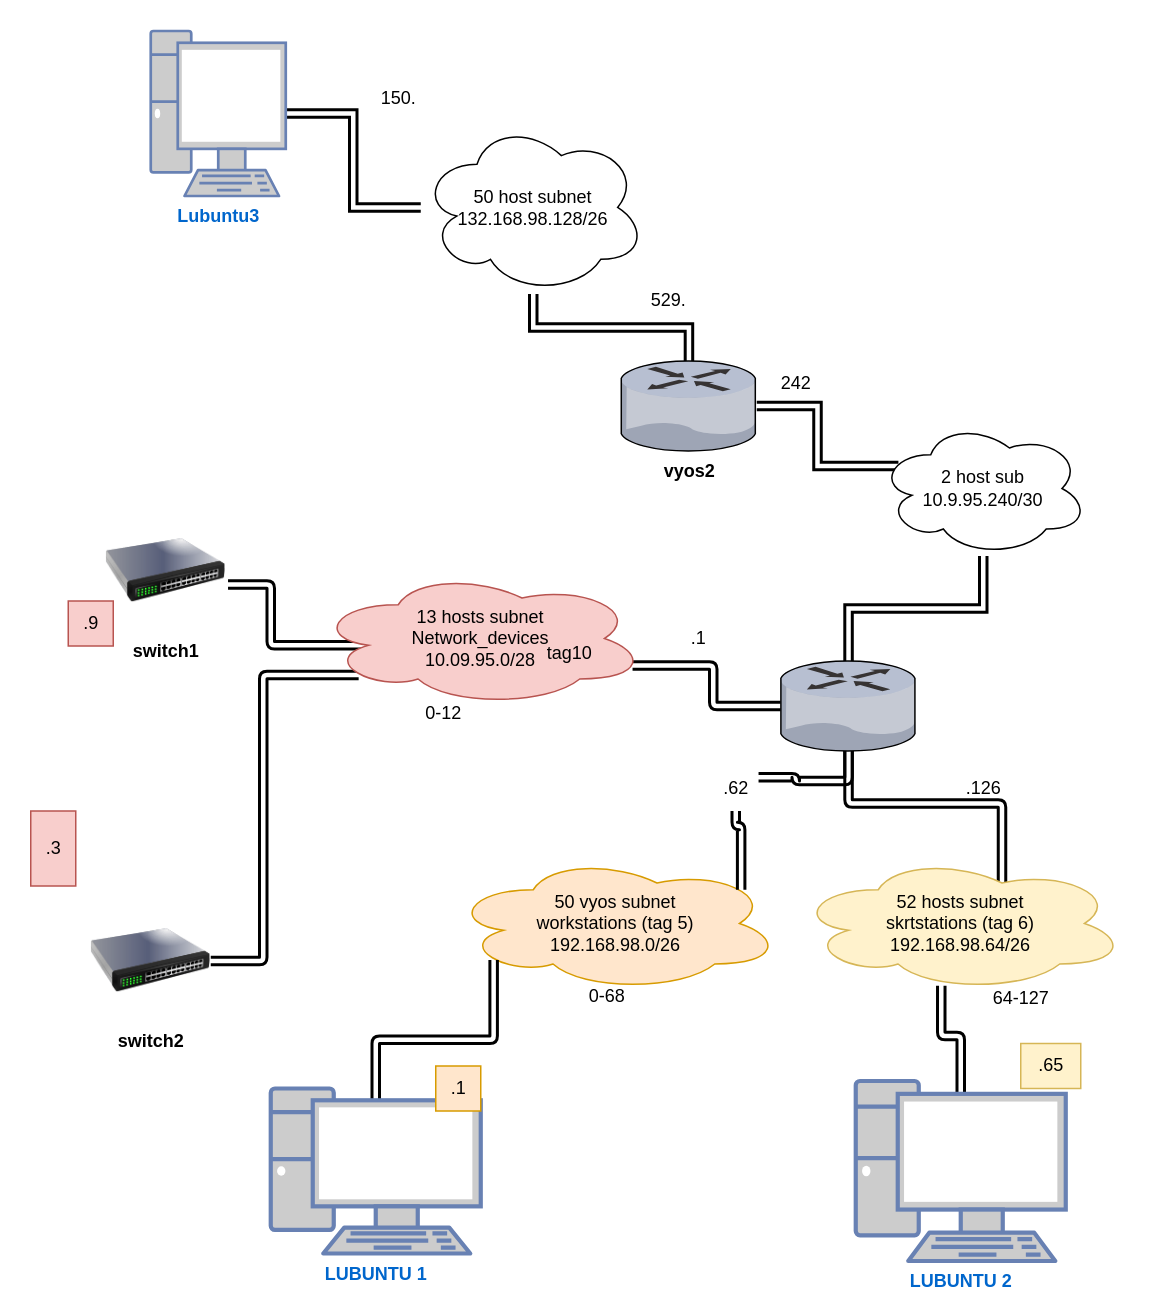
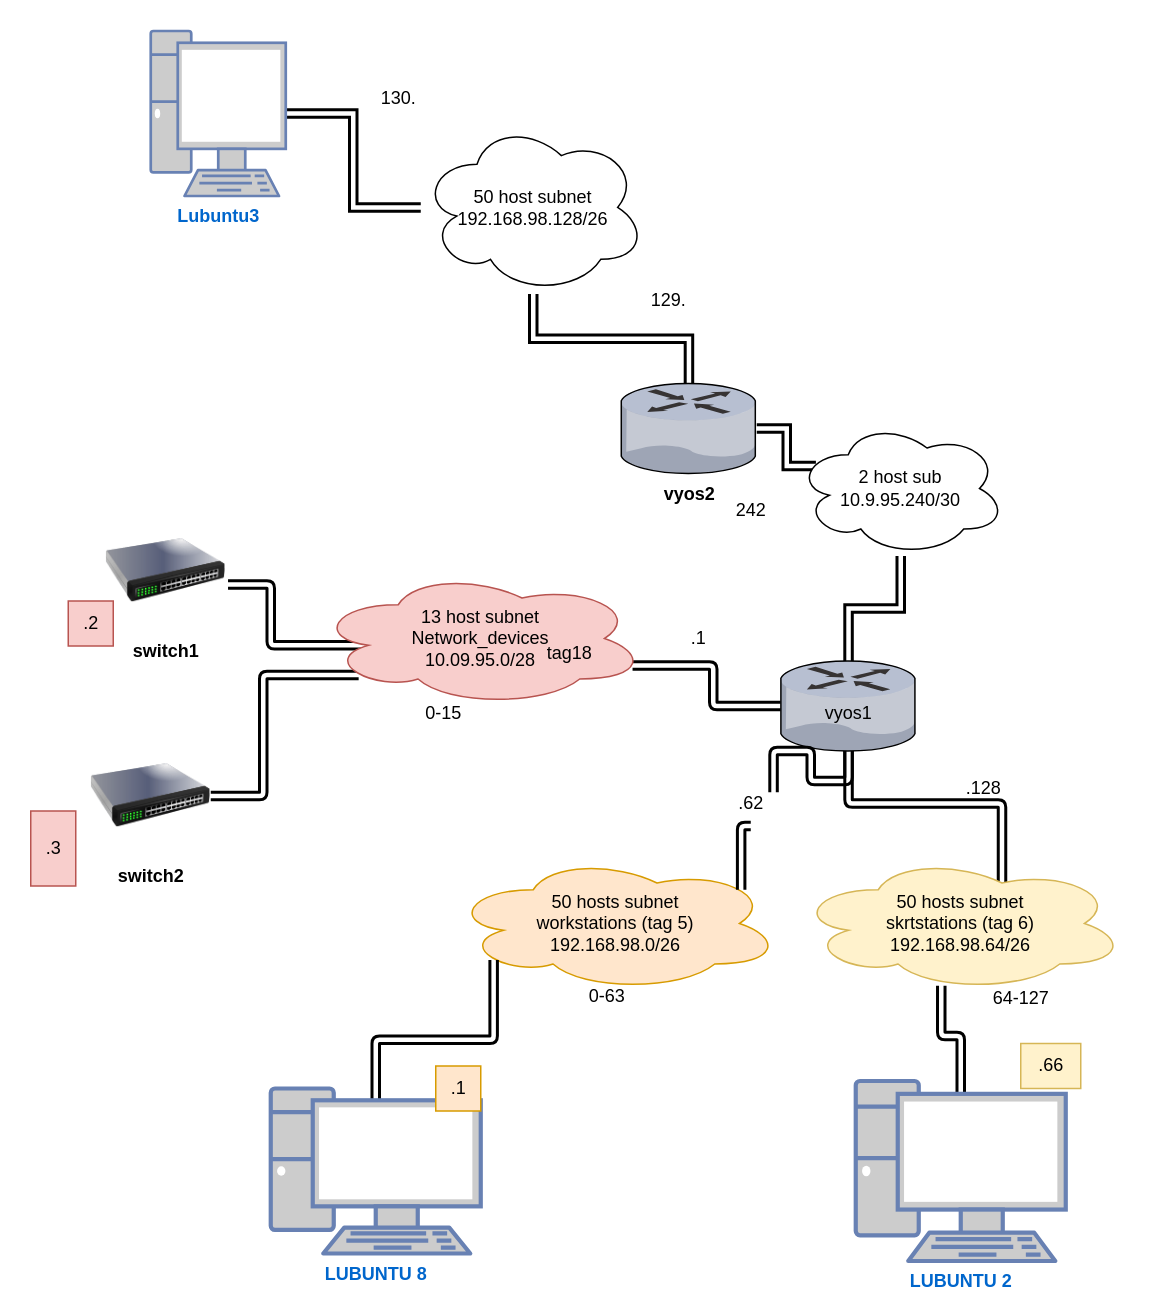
(399, 98) -> (399, 98)
(533, 208) -> (533, 208)
(669, 301) -> (669, 301)
(796, 383) -> (751, 511)
(689, 406) -> (689, 428)
(983, 488) -> (901, 488)
(92, 623) -> (92, 623)
(481, 638) -> (481, 638)
(570, 653) -> (570, 653)
(444, 713) -> (444, 713)
none -> (849, 713)
(736, 788) -> (751, 803)
(984, 788) -> (984, 788)
(616, 923) -> (616, 923)
(961, 923) -> (961, 923)
(151, 961) -> (151, 796)
(608, 968) -> (608, 968)
(1052, 1066) -> (1052, 1066)
(377, 1275) -> (377, 1275)
